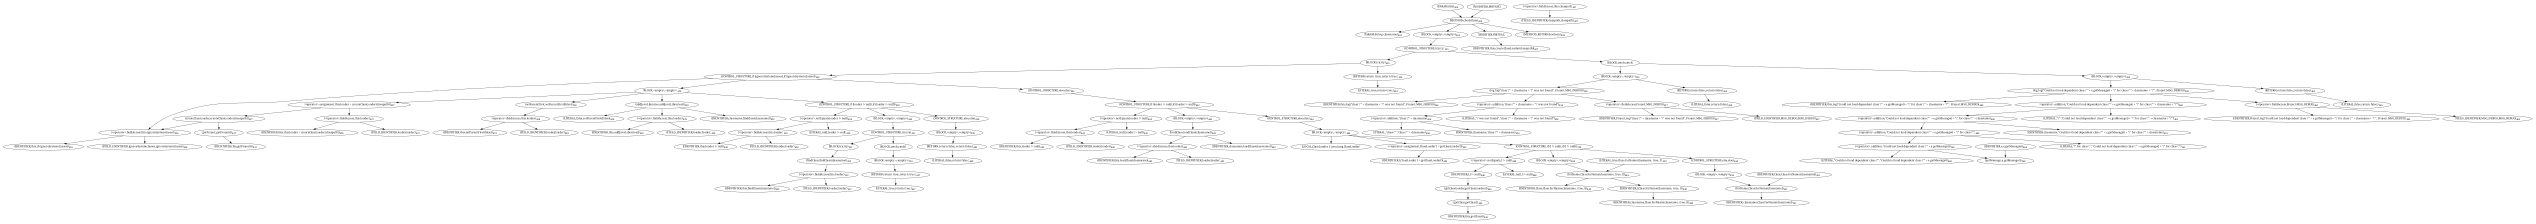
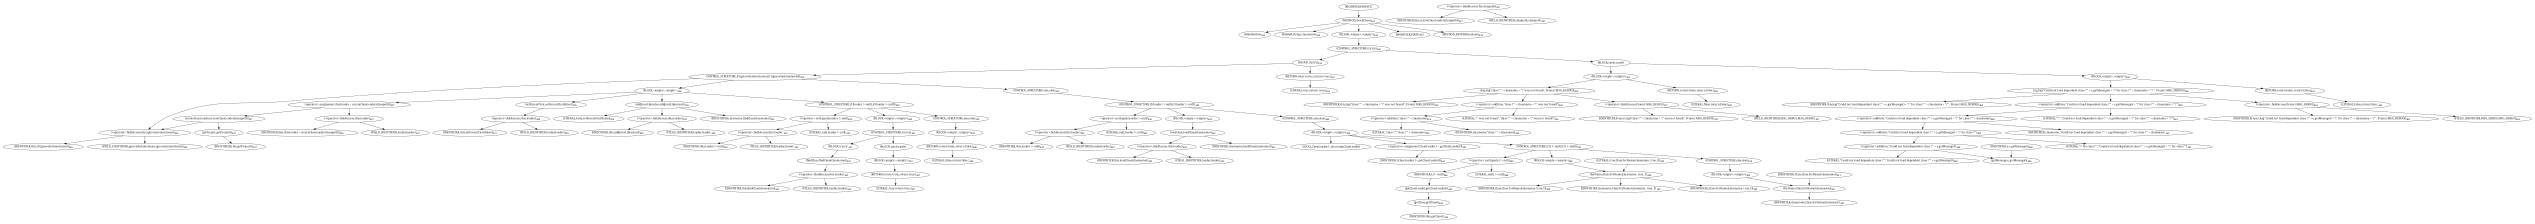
(1456, 13) -> (1304, 27)
(1498, 41) -> (1453, 13)
(1653, 195) -> (1621, 181)
